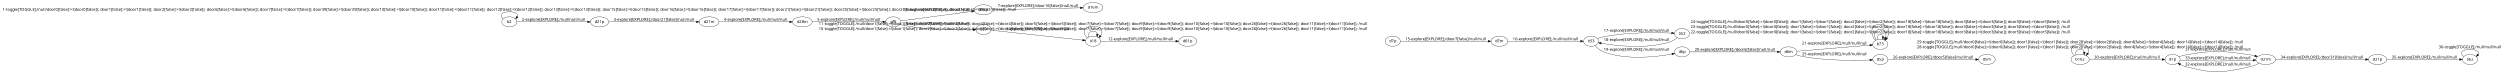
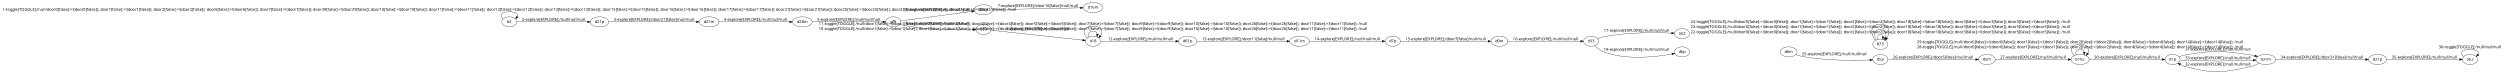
none -> (1300, 41)
(1499, 41) -> (1499, 41)
(1640, 46) -> none
(1833, 48) -> none
(1733, 52) -> none
none -> (2032, 59)
